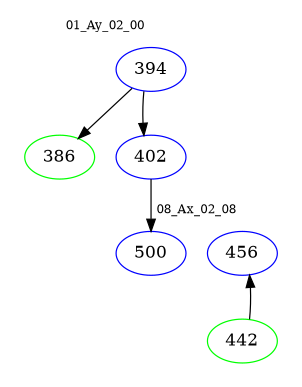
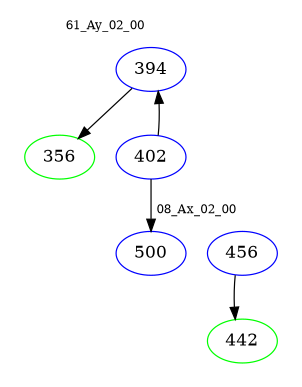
(105, 26) -> (105, 26)
(143, 107) -> (159, 120)
(60, 157) -> (60, 157)
(197, 210) -> (197, 210)
(251, 304) -> (234, 291)
